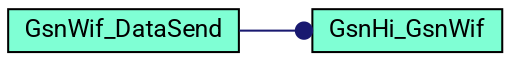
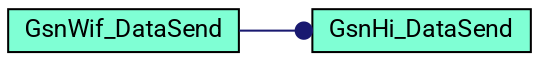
(407, 31) -> (422, 31)
